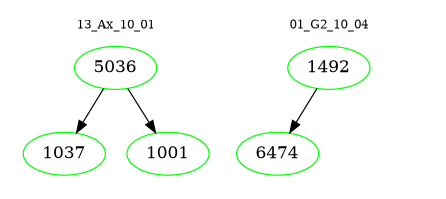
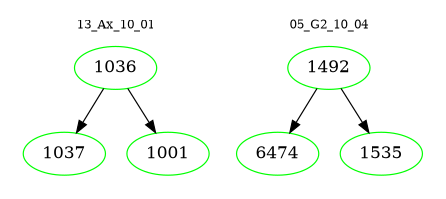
(329, 26) -> (329, 26)
(116, 68) -> (116, 68)
none -> (381, 154)
